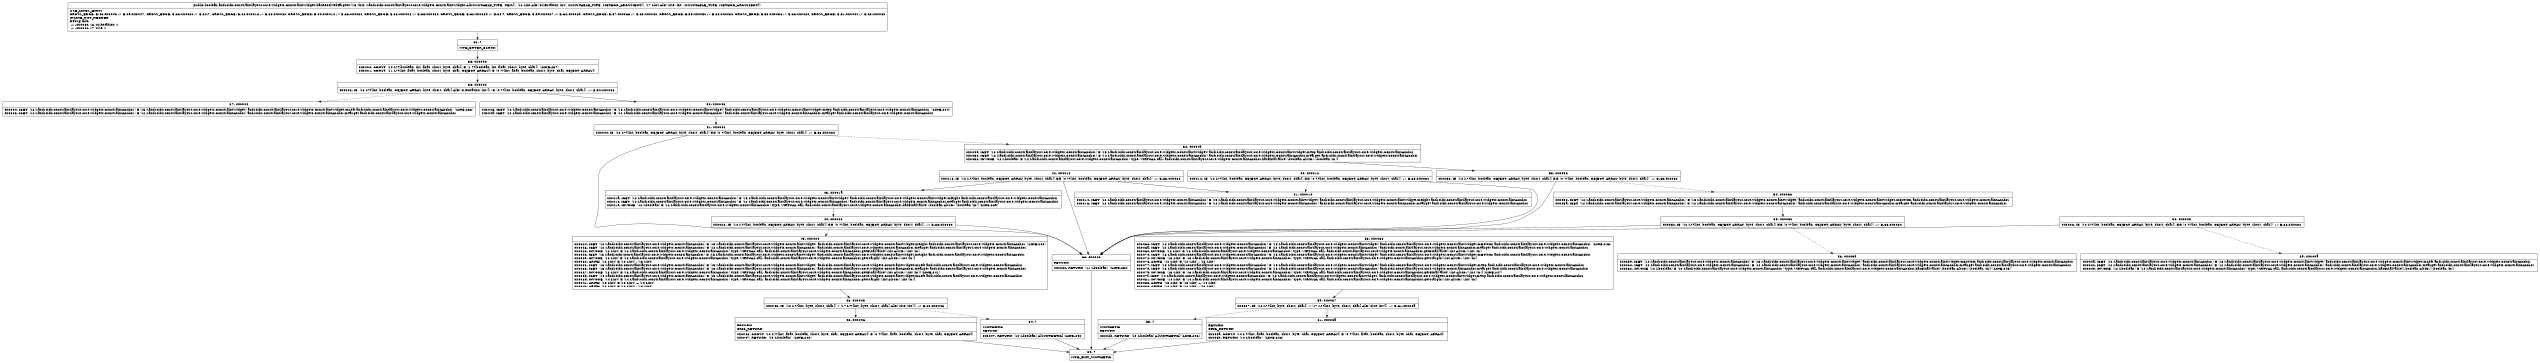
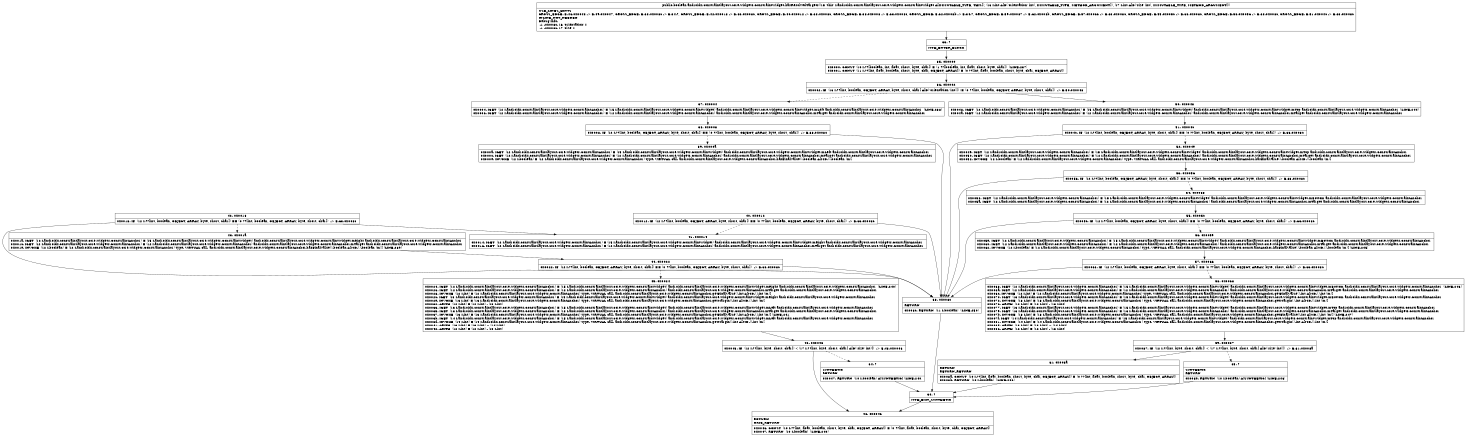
none -> (708, 119)
(966, 186) -> (237, 227)
none -> (1205, 265)
(1221, 329) -> (956, 371)
(1015, 346) -> (910, 407)
